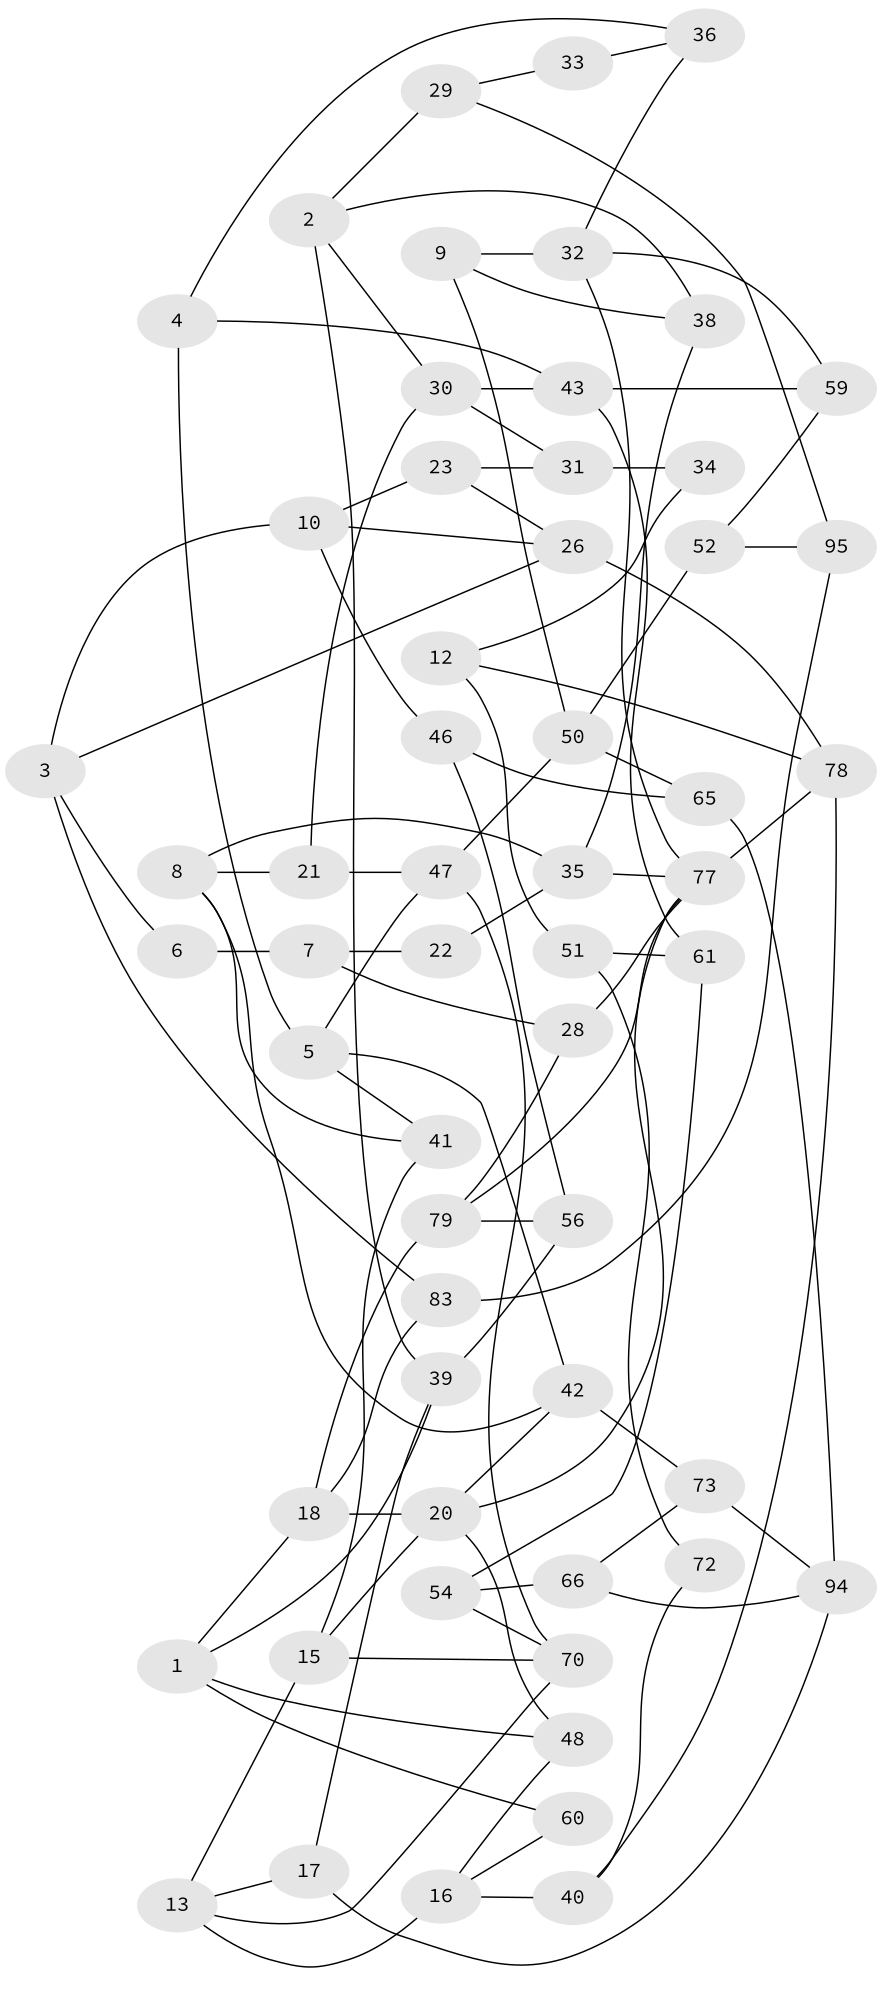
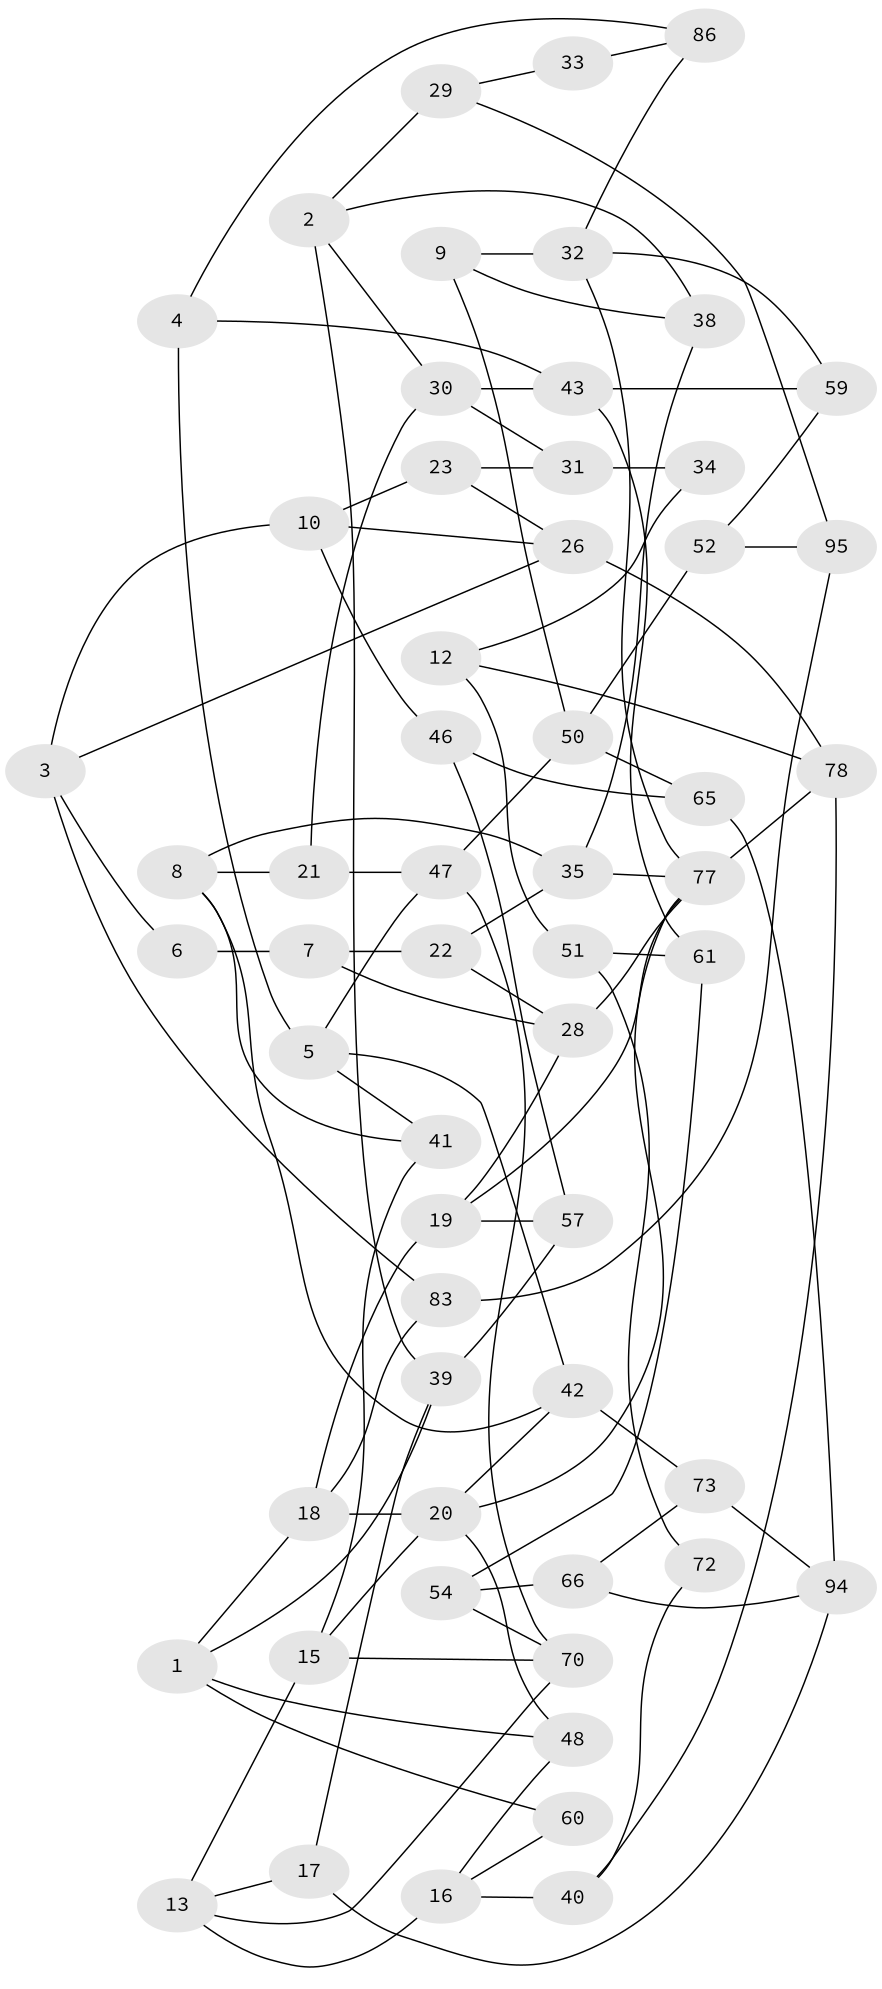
(705, 36) -> (705, 36)
none -> (494, 983)
(441, 1221) -> (441, 1221)
(573, 1221) -> (573, 1221)
